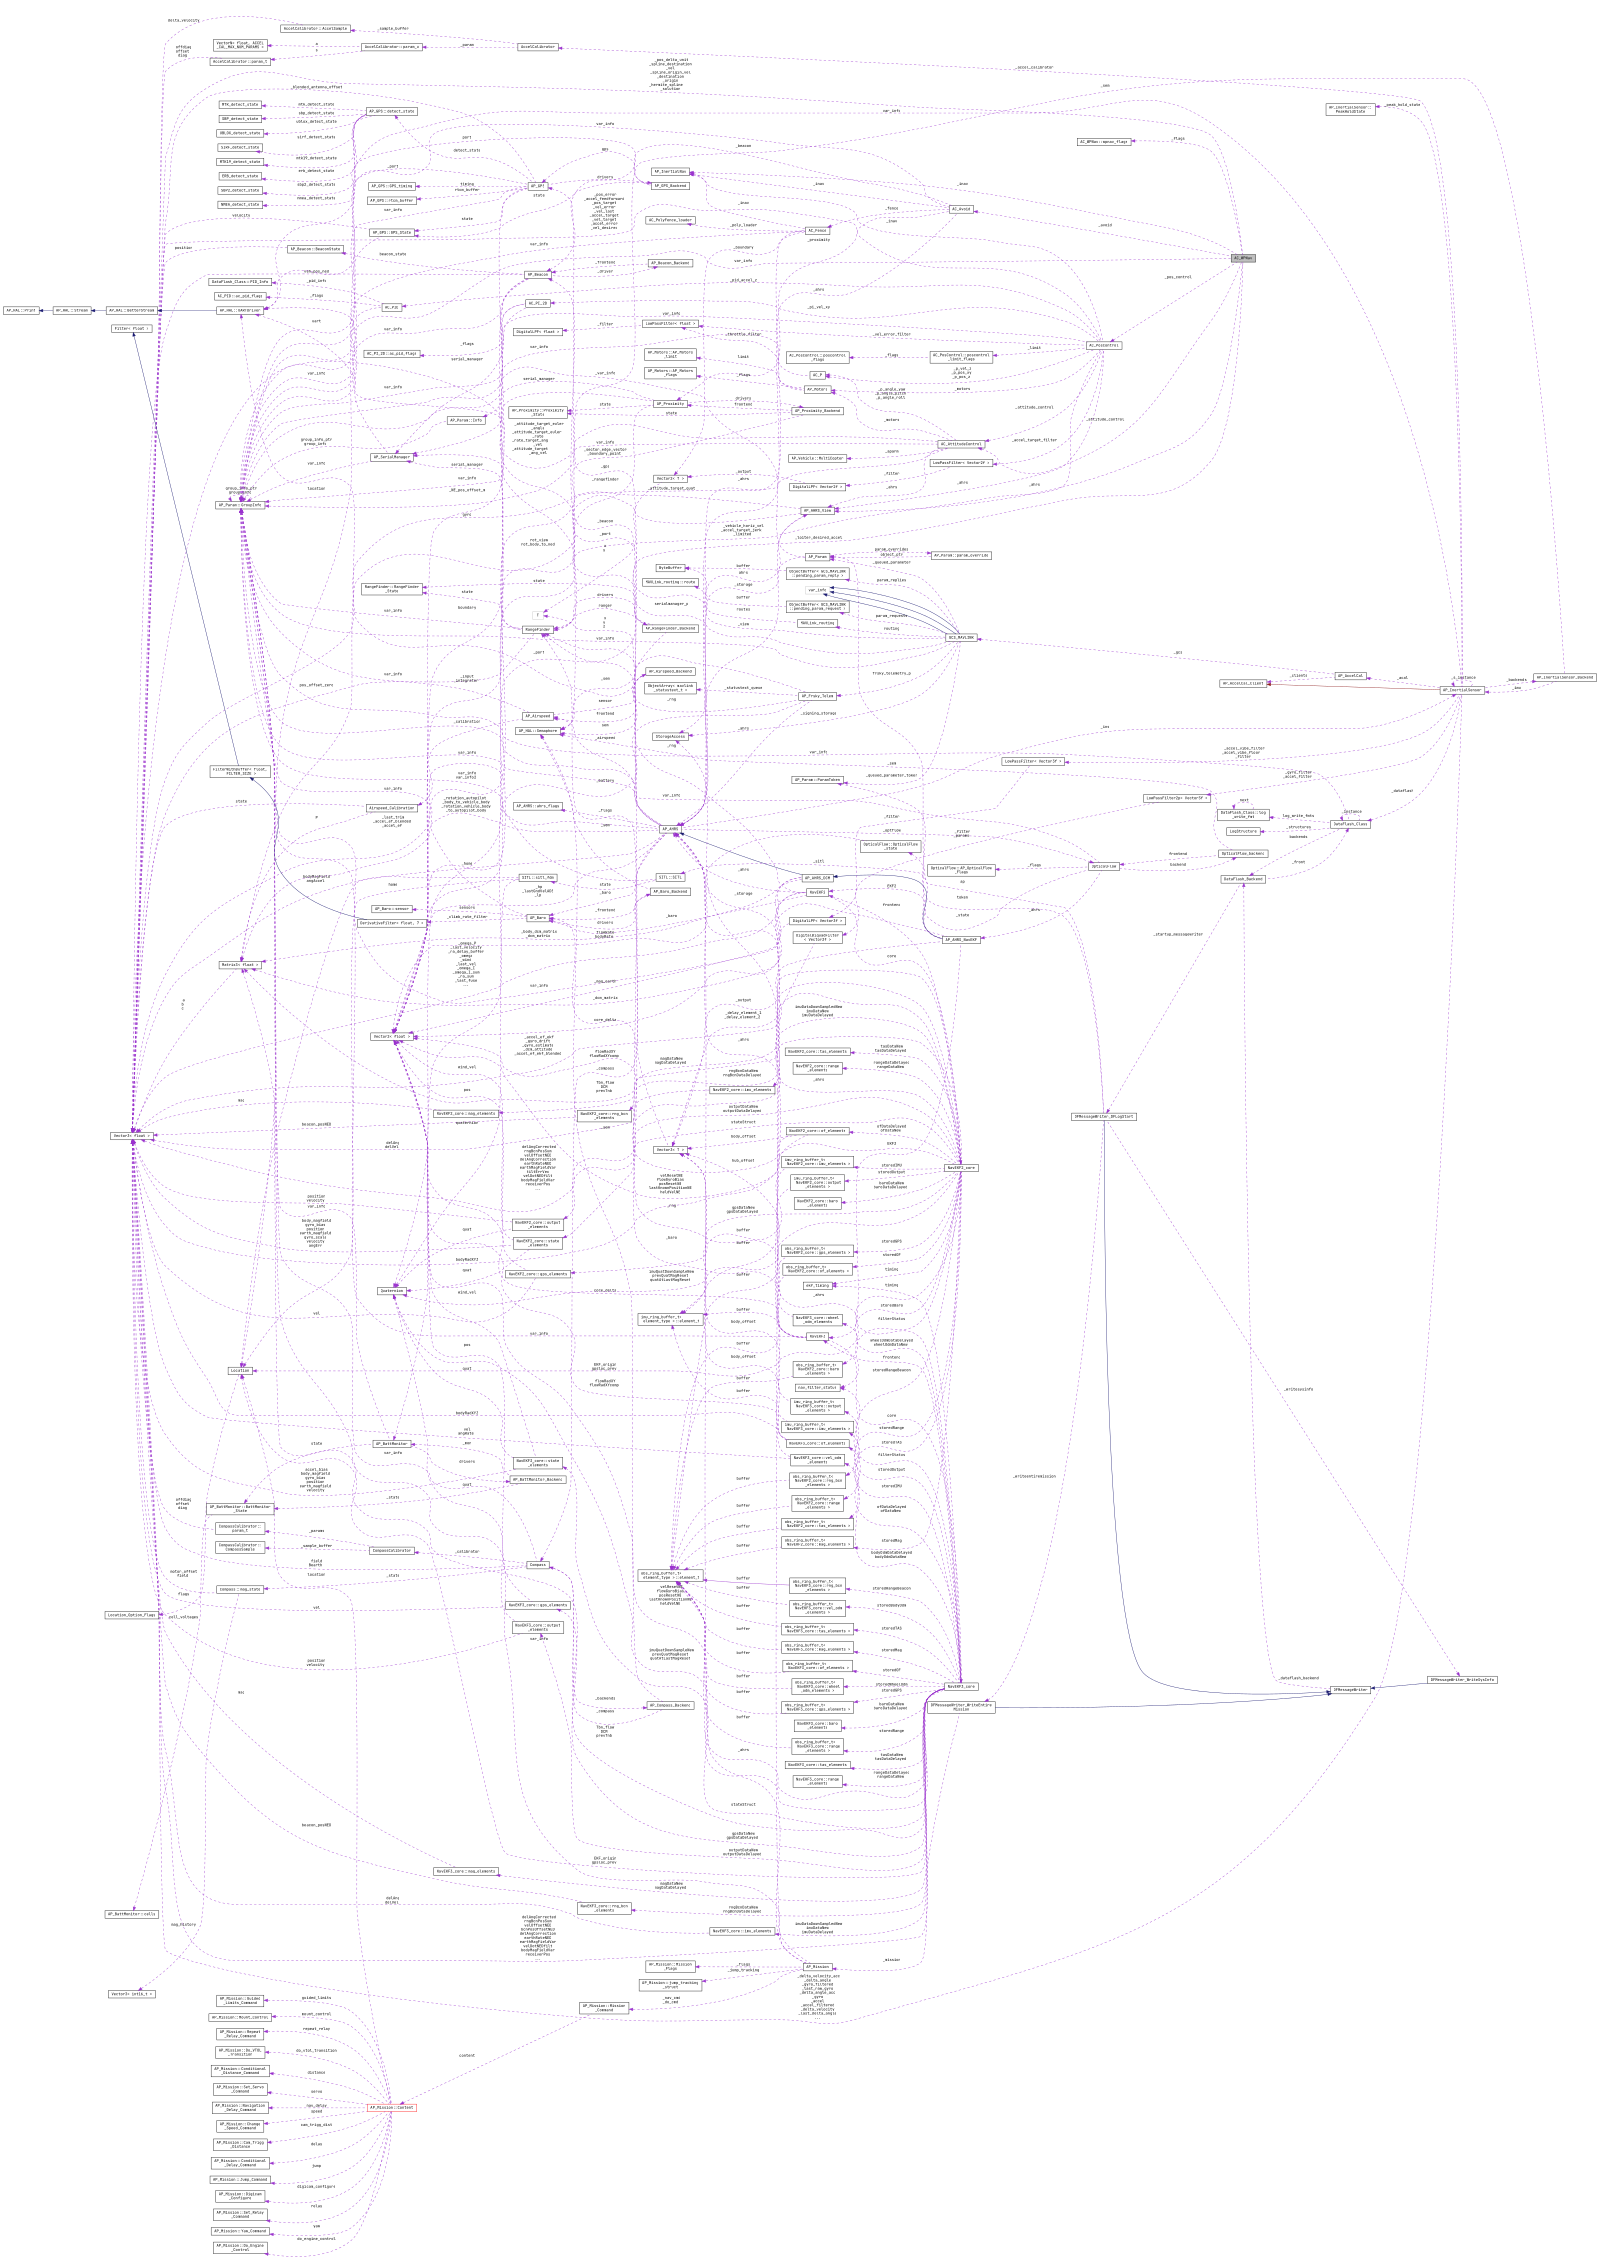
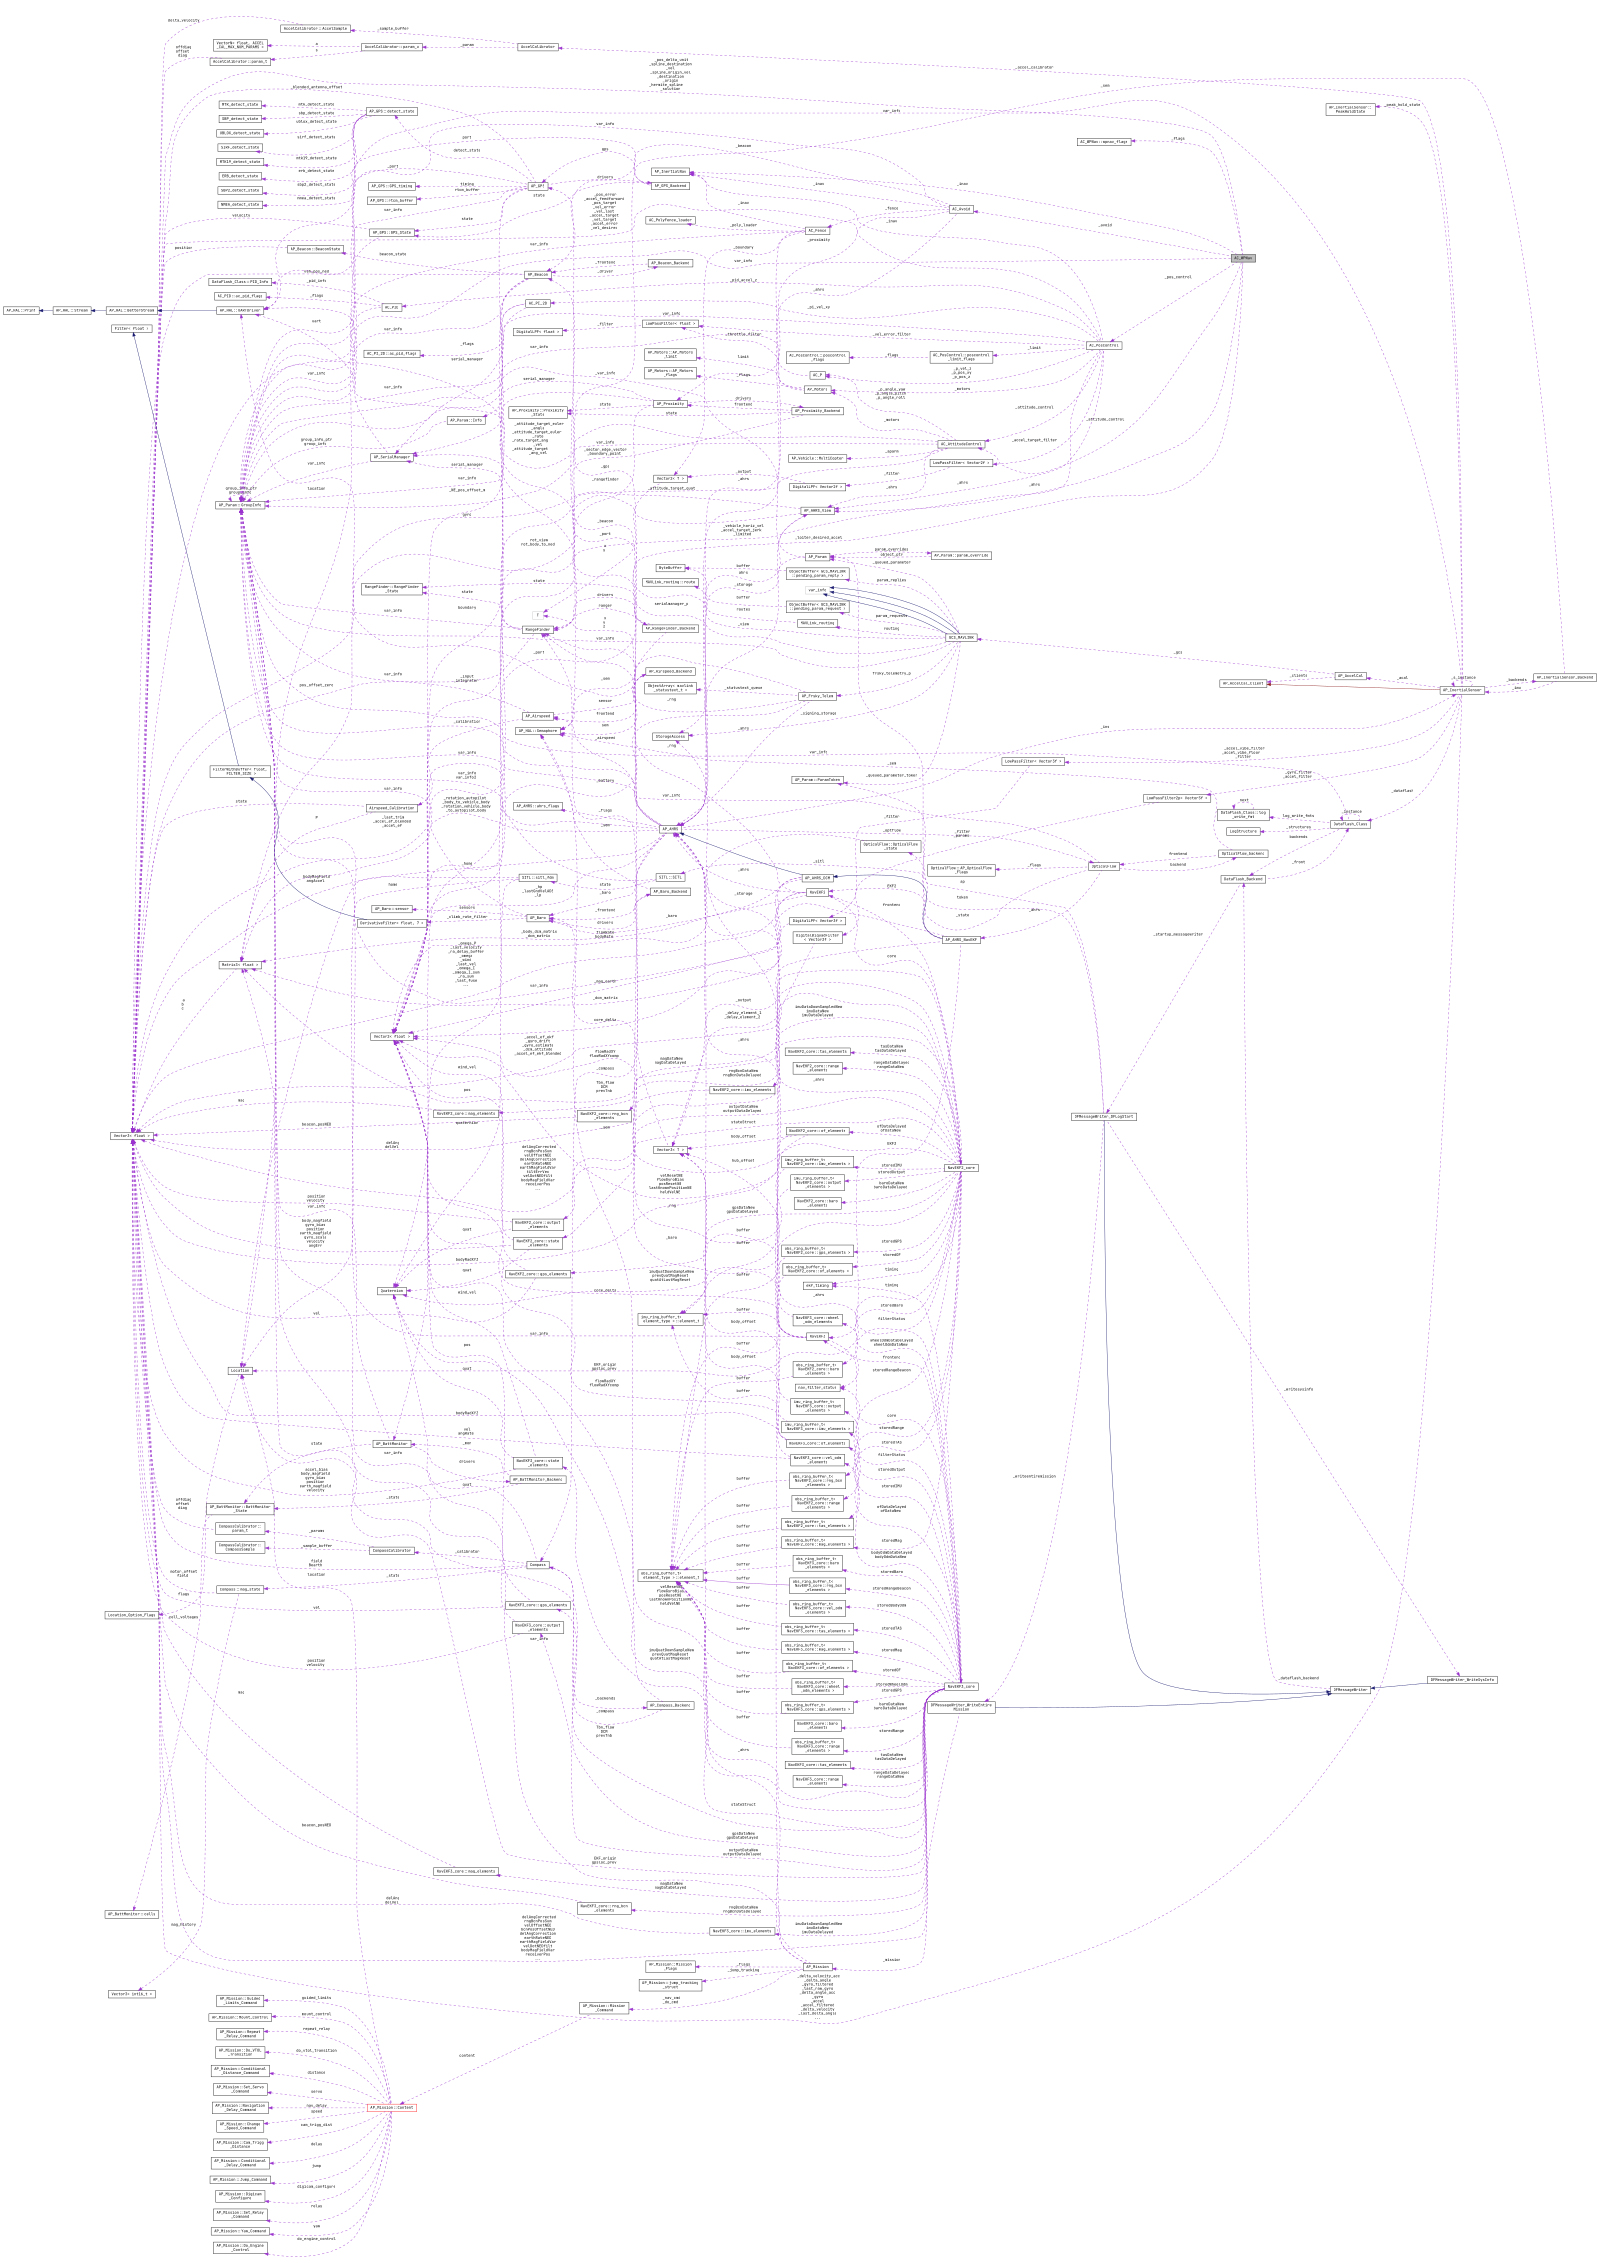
none -> (818, 1563)
